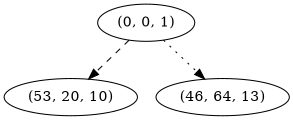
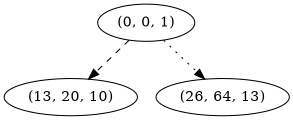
(71, 97) -> (71, 97)
(223, 97) -> (223, 97)
